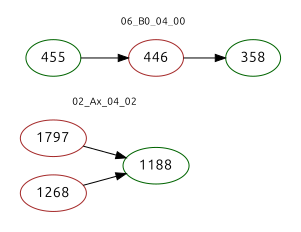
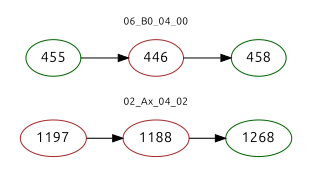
(253, 58) -> (259, 58)
(53, 138) -> (53, 138)
(156, 166) -> (156, 138)
(100, 181) -> (202, 138)
(53, 193) -> (259, 138)
